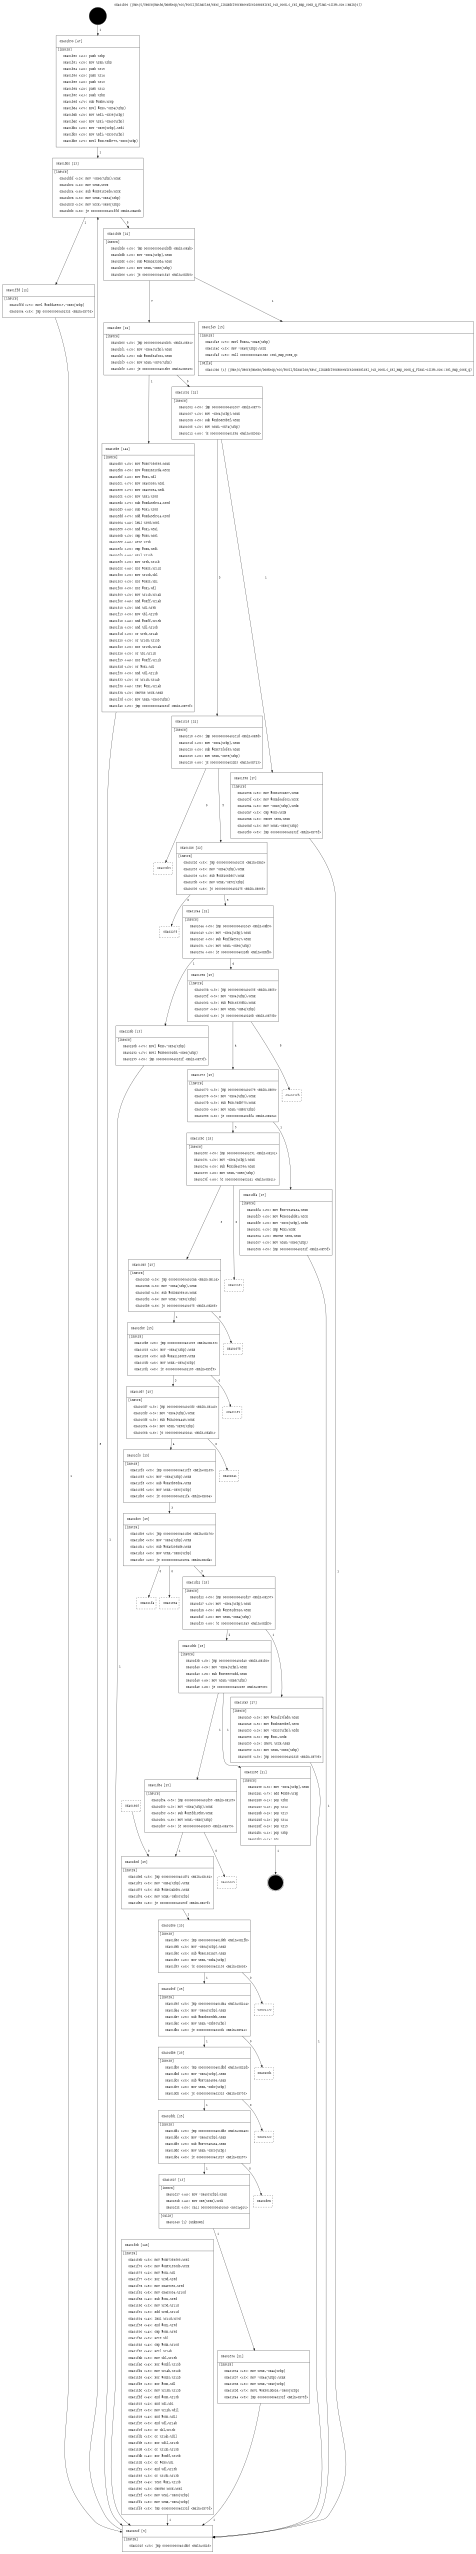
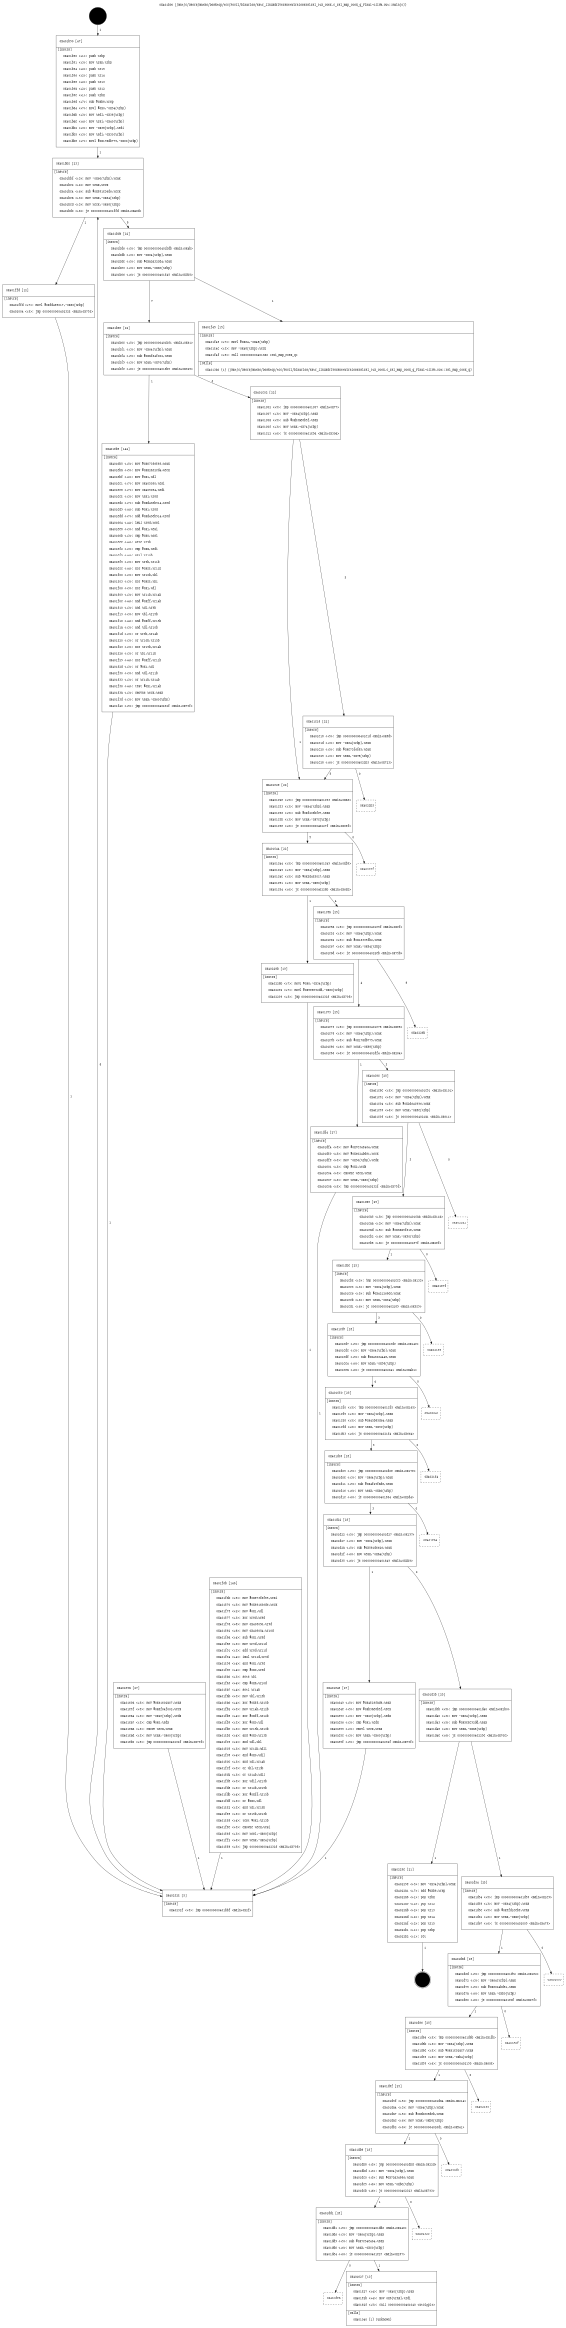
(248, 605) -> (288, 609)
(155, 1581) -> (421, 1453)
(138, 1834) -> (505, 2021)
(264, 2377) -> none
